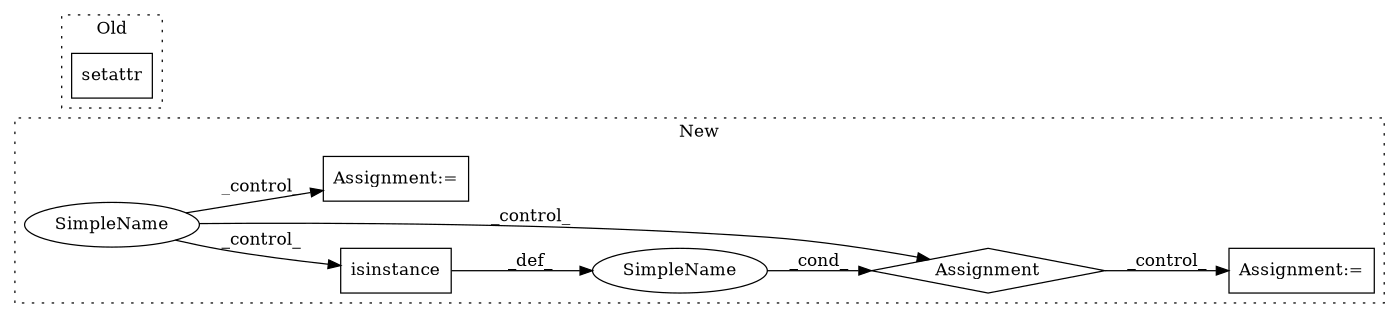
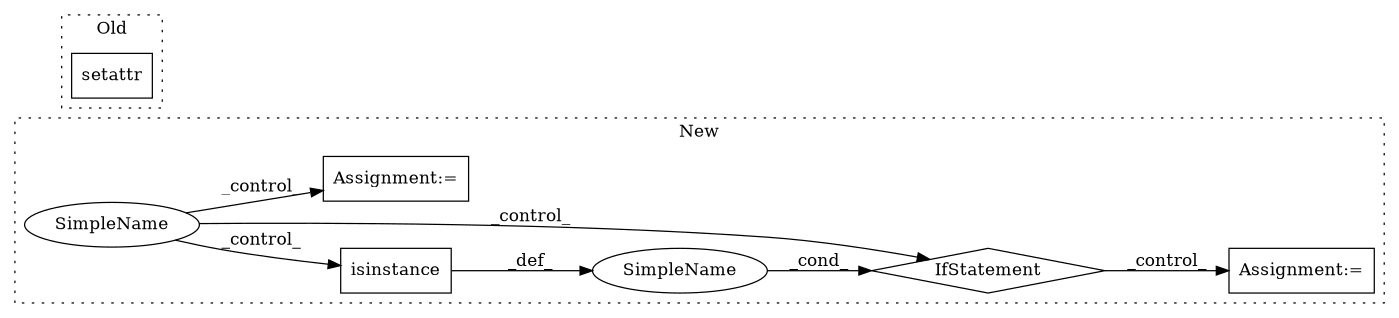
(988, 271) -> (988, 271)
